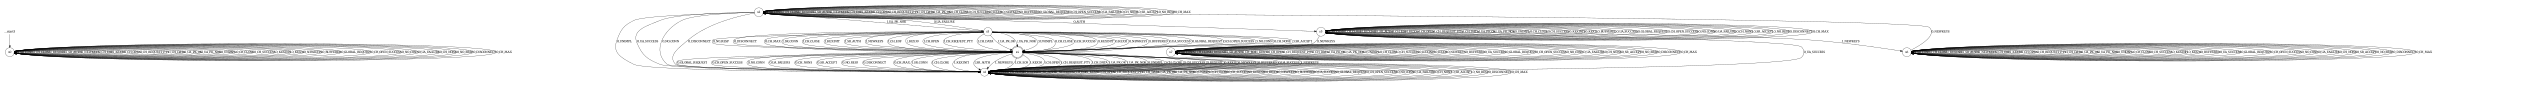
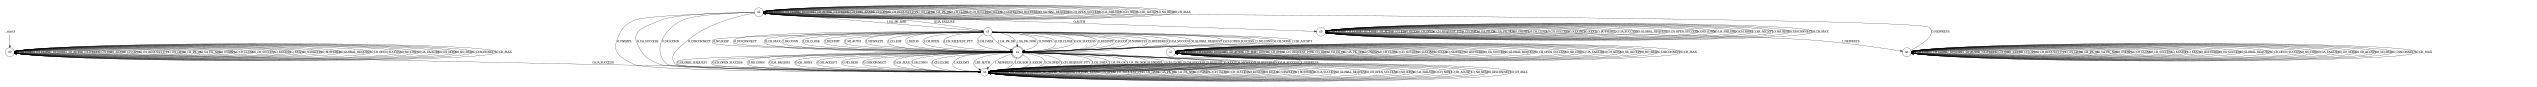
(1250, 50) -> none
(1640, 67) -> (496, 62)
